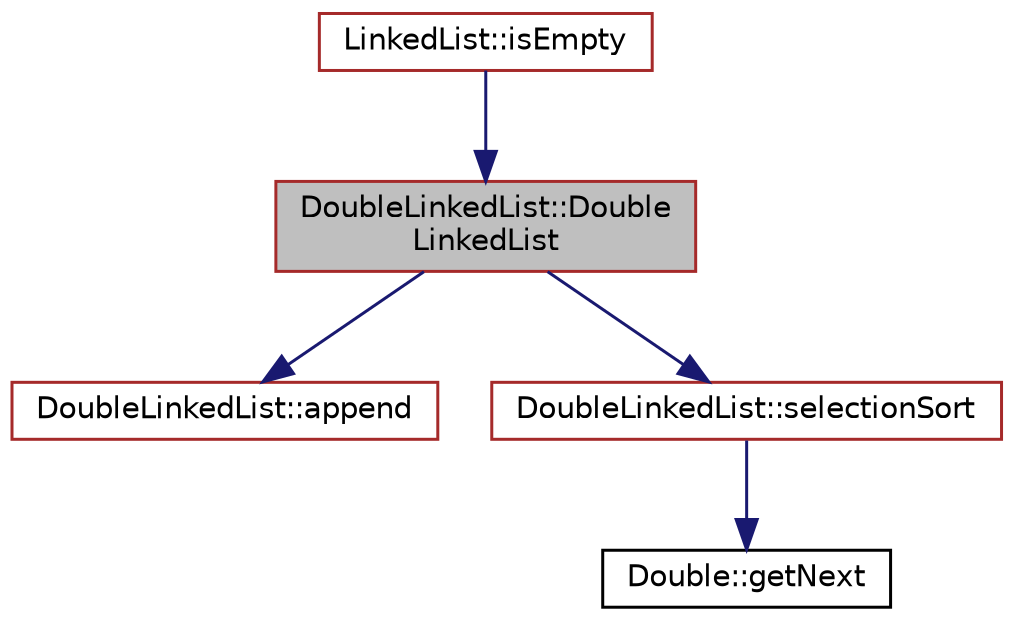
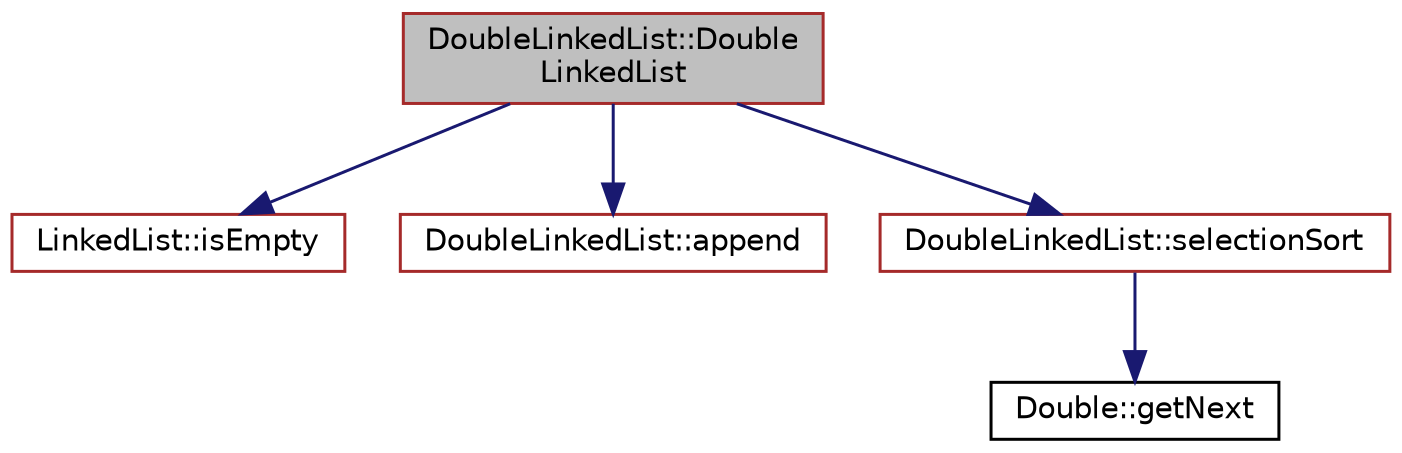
(486, 111) -> (390, 153)
